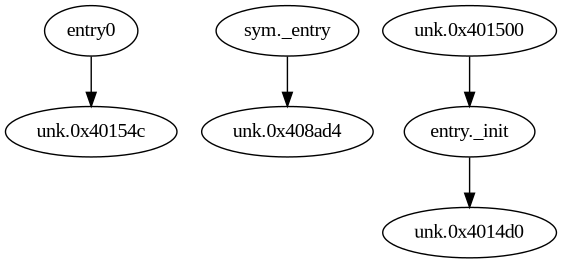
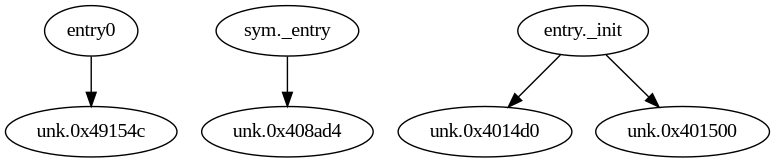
(470, 74) -> (627, 76)
(91, 132) -> (91, 132)
